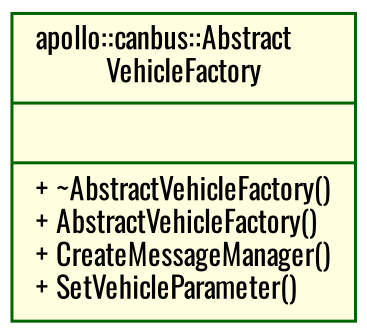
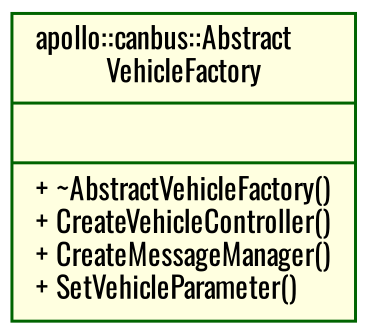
(176, 224) -> (184, 224)
